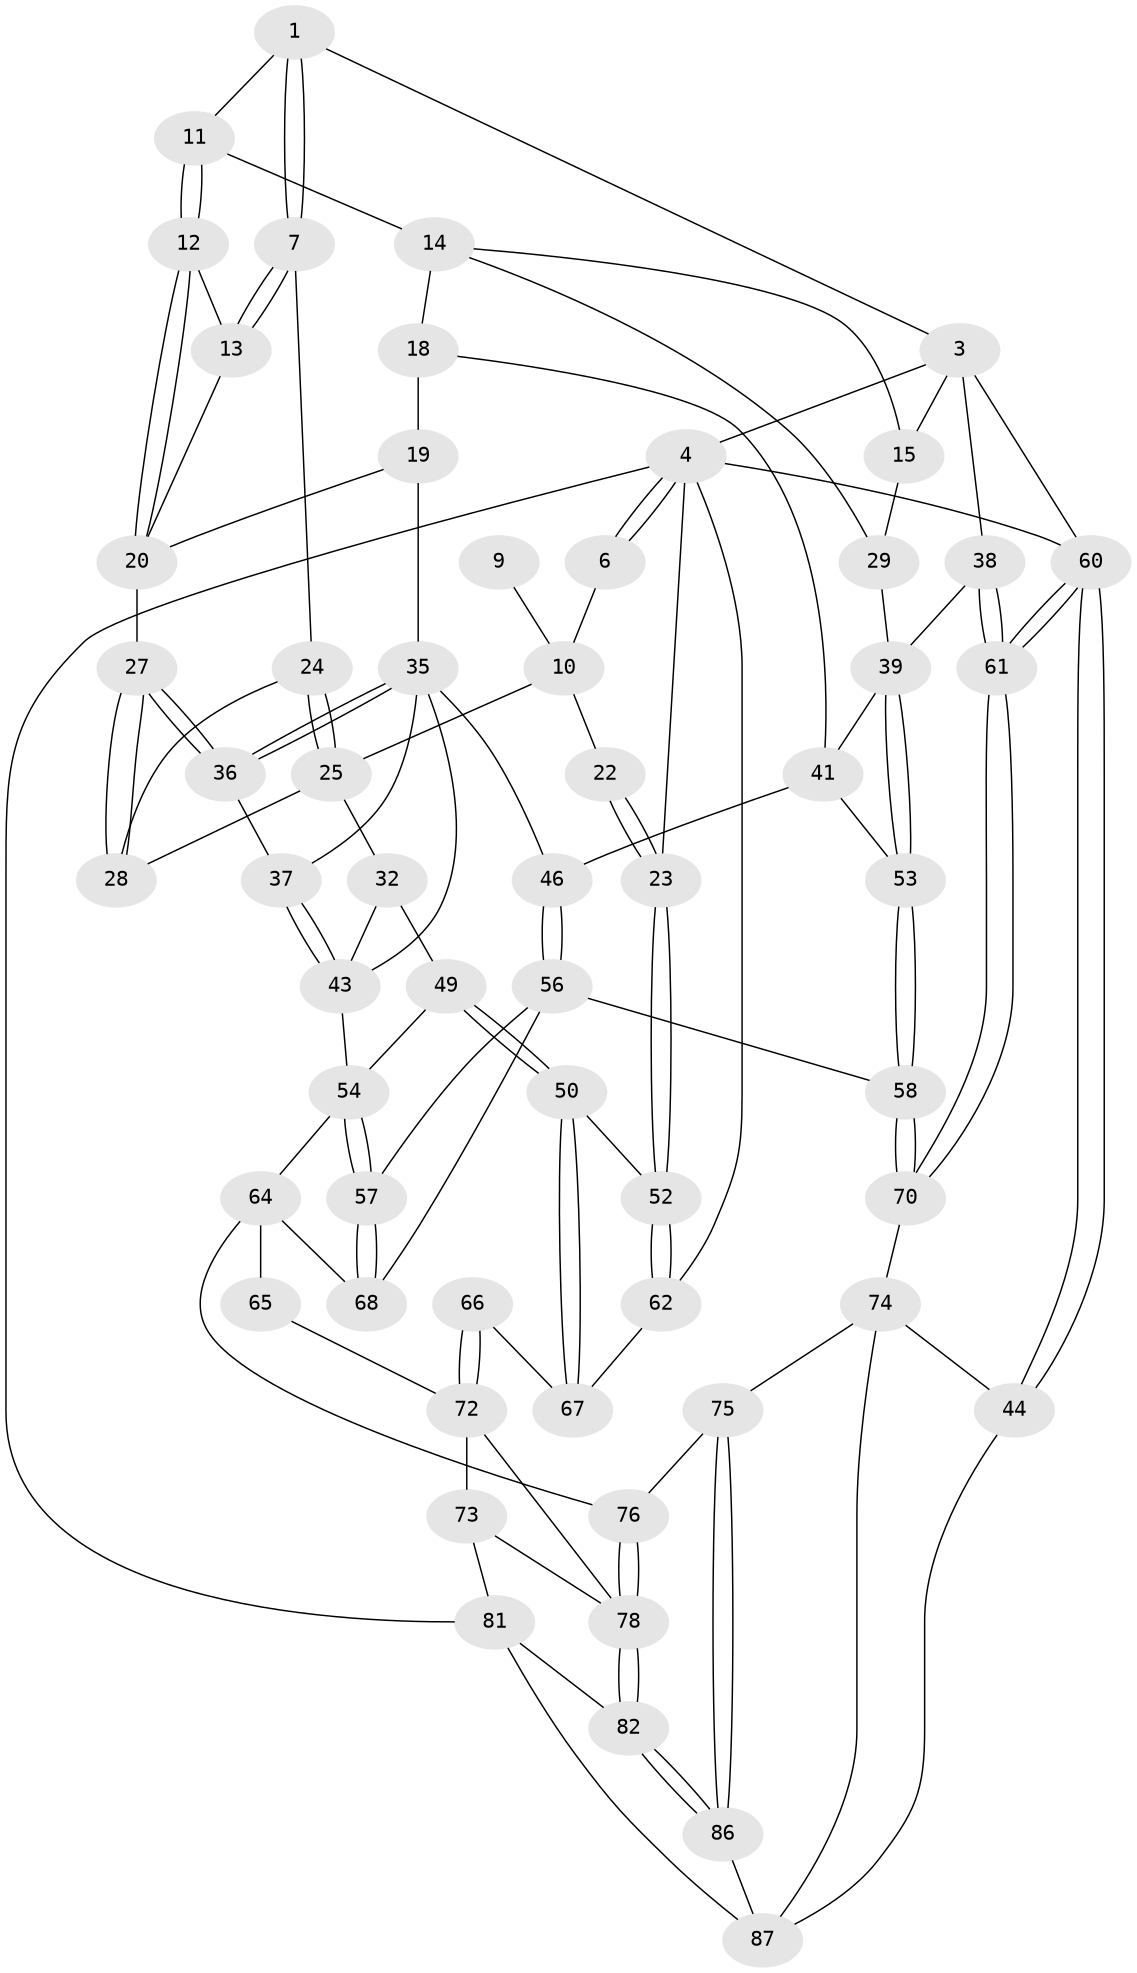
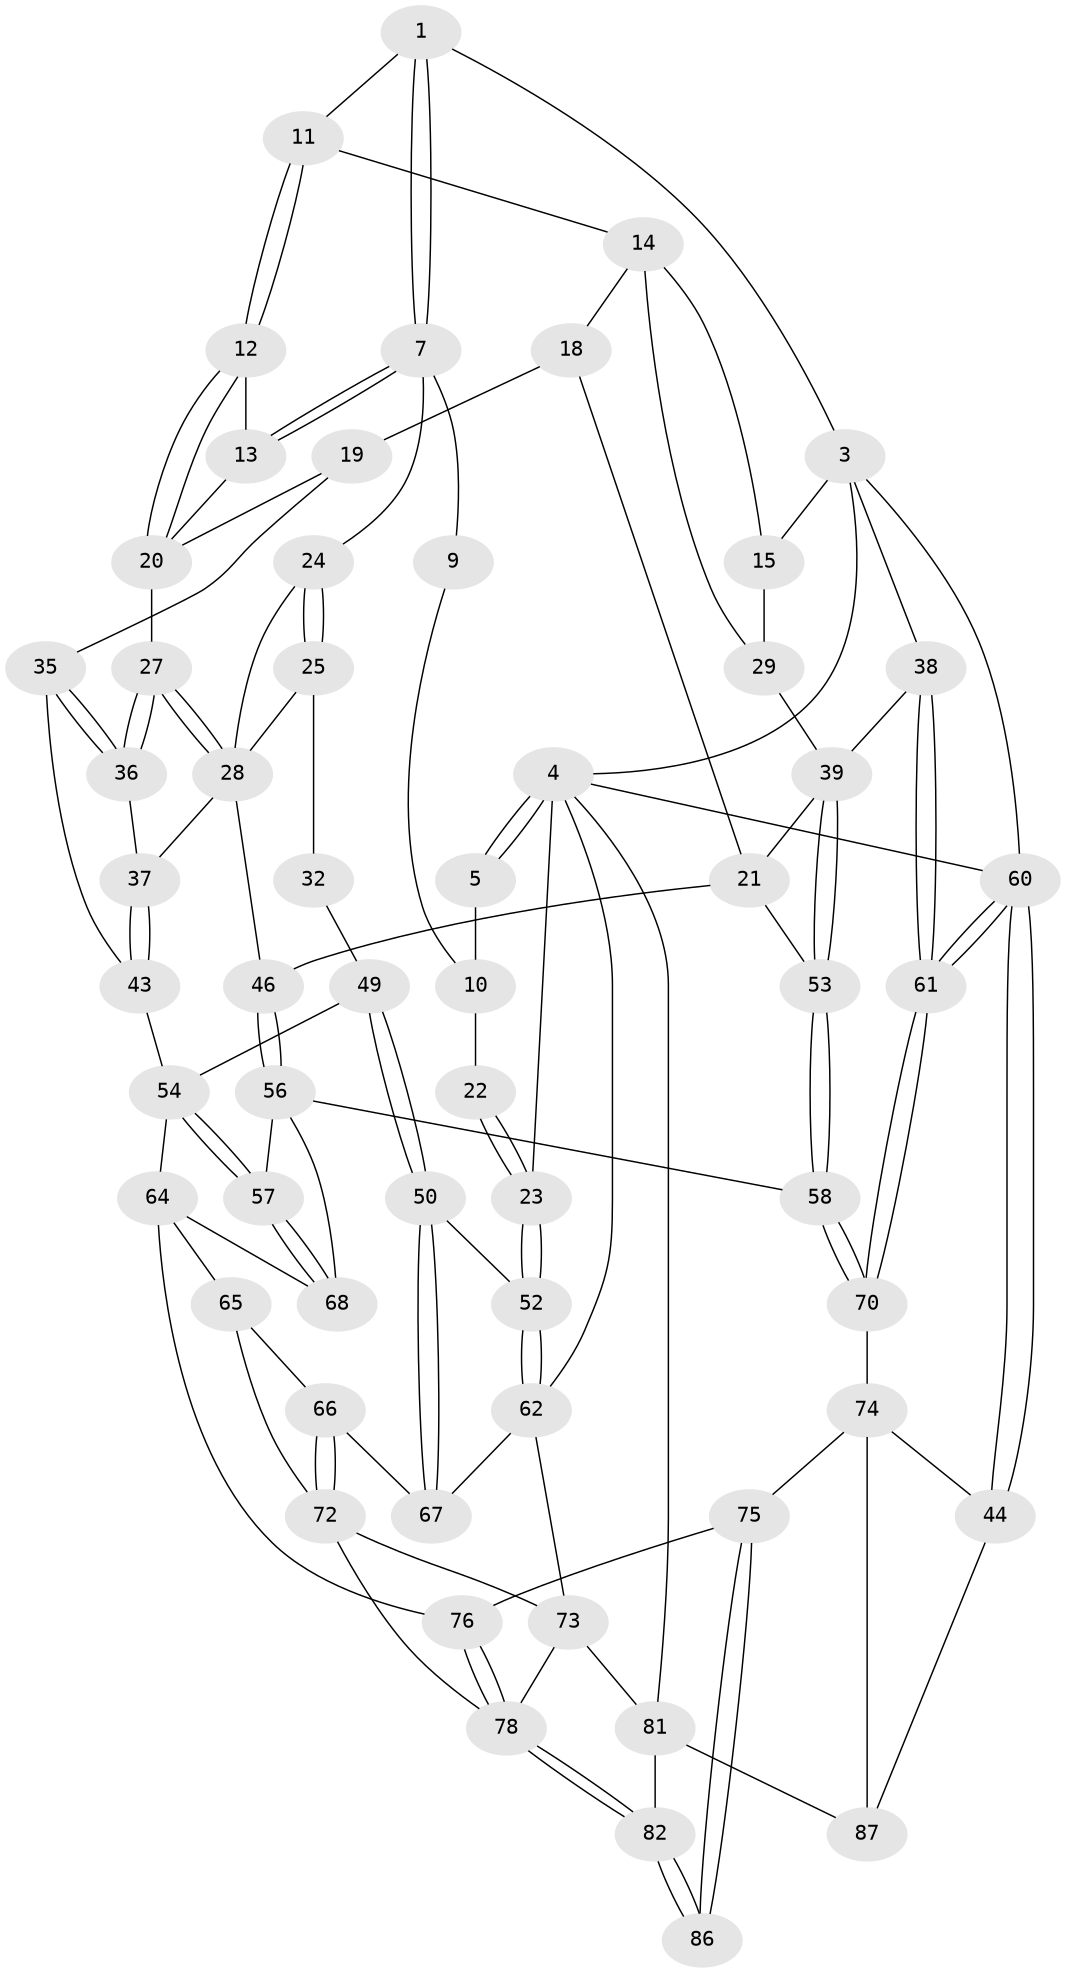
none -> (457, 454)
(605, 562) -> (476, 880)
(447, 721) -> none
(501, 767) -> (248, 880)
(823, 774) -> (749, 880)
(388, 794) -> (186, 827)
(364, 933) -> none
none -> (278, 1357)
none -> (550, 1516)
(743, 1887) -> none
